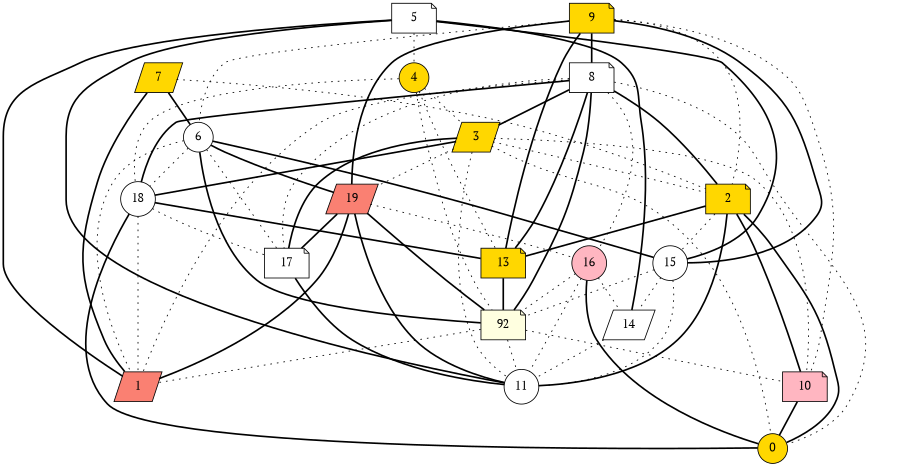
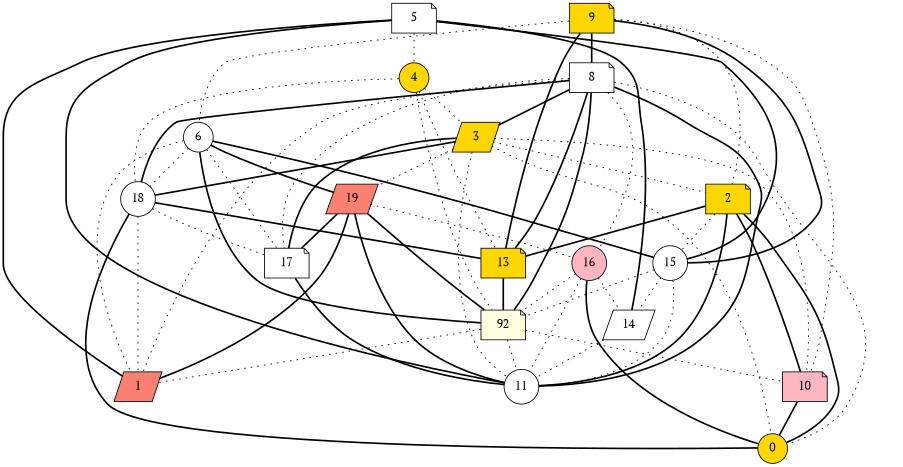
(422, 47) -> none
(159, 78) -> none
(670, 132) -> (748, 265)
